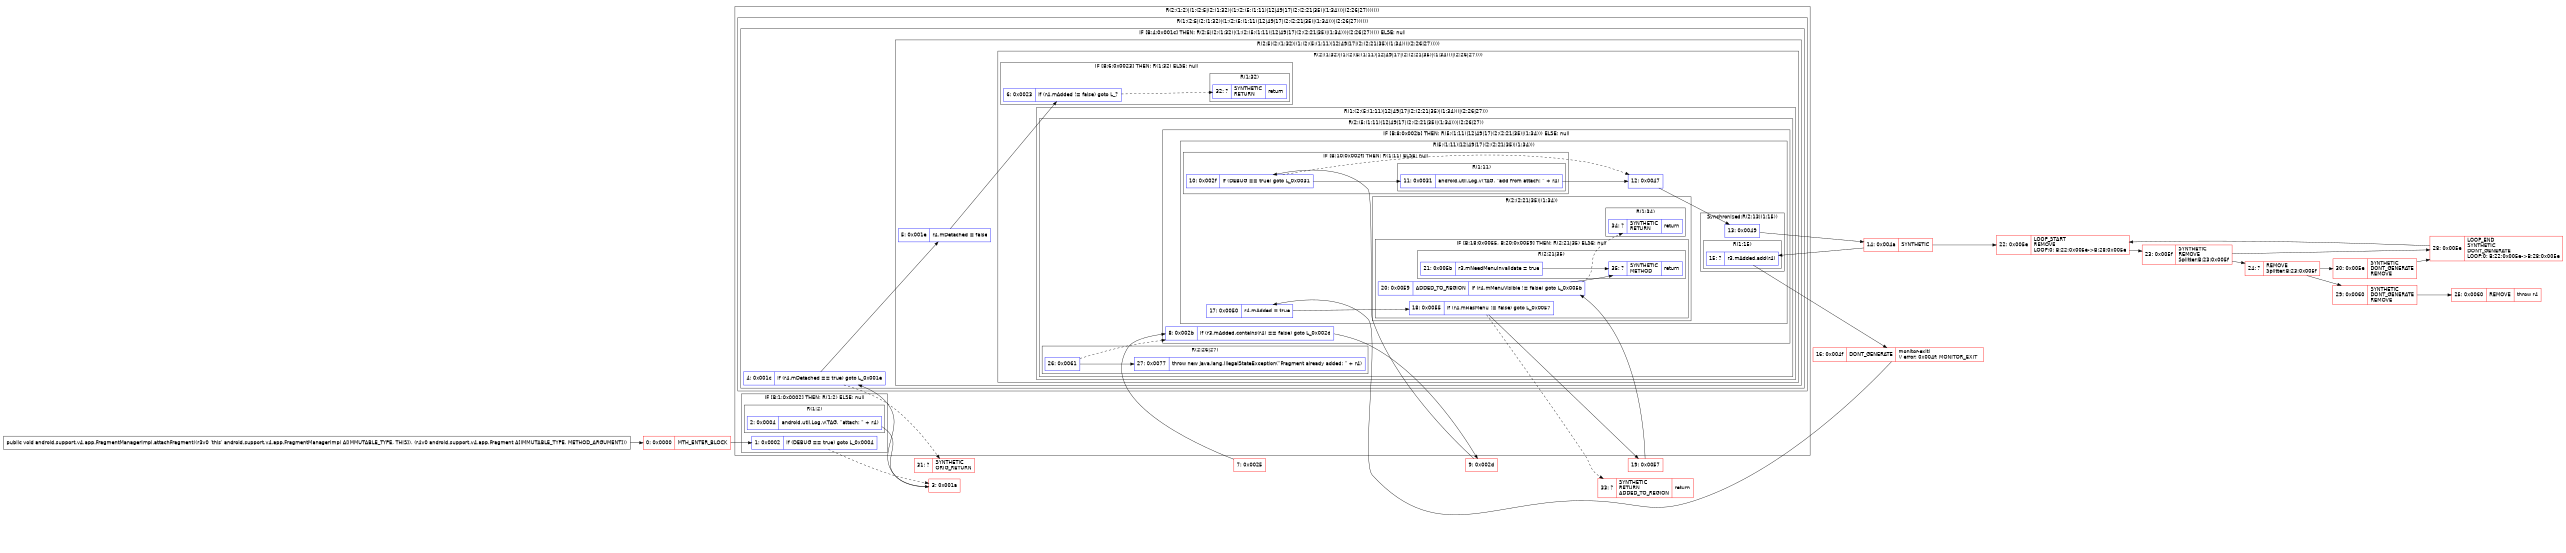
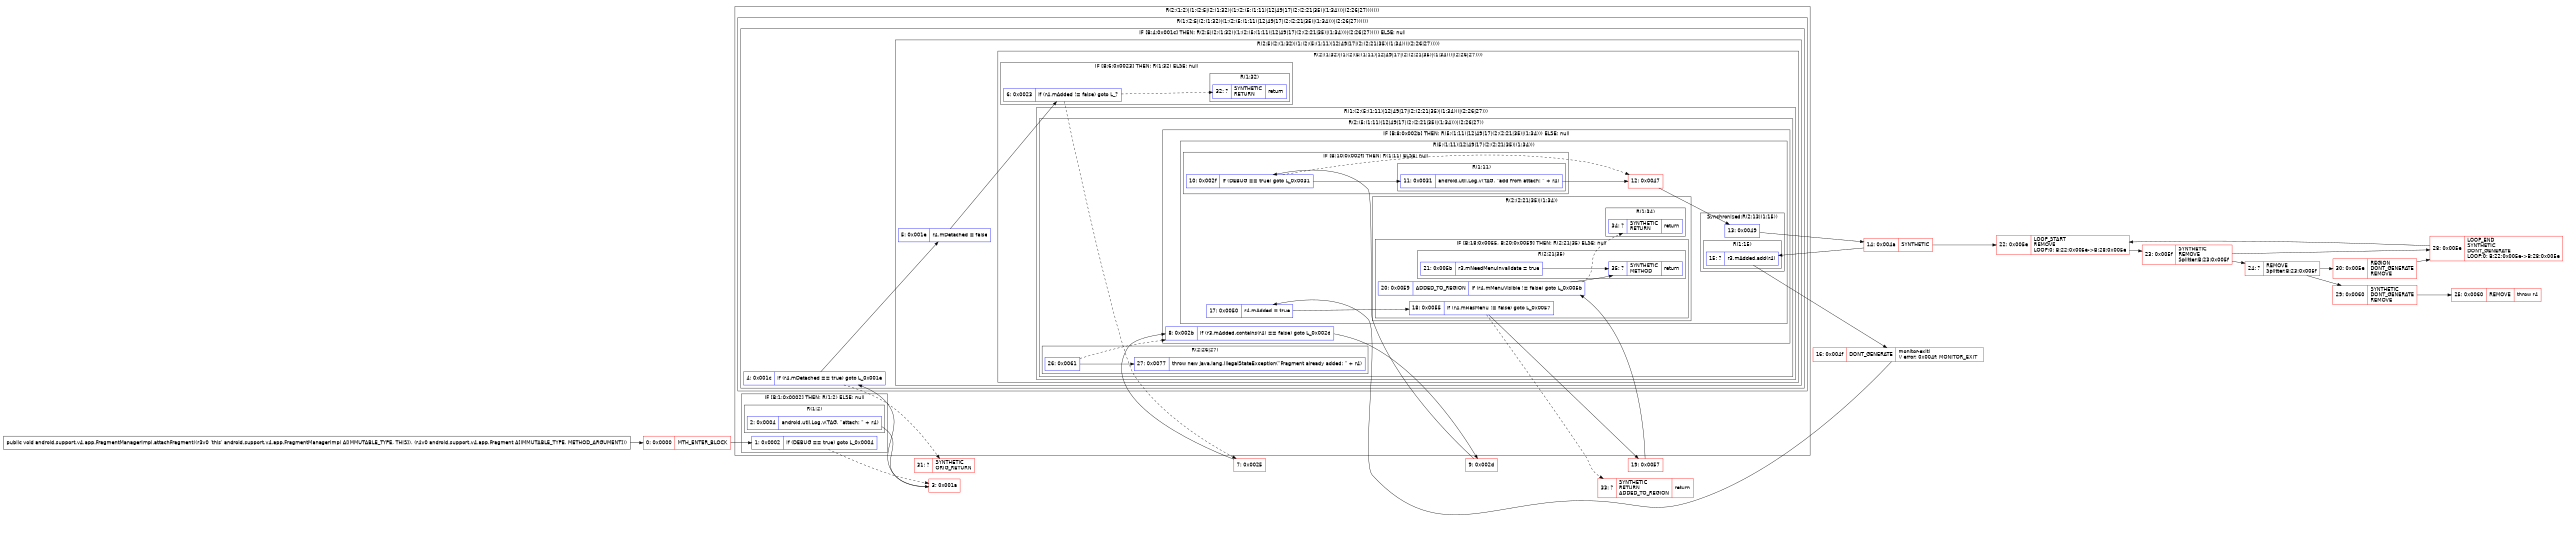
(1646, 181) -> (1646, 181)
(2385, 263) -> (2380, 263)
none -> (1111, 302)
